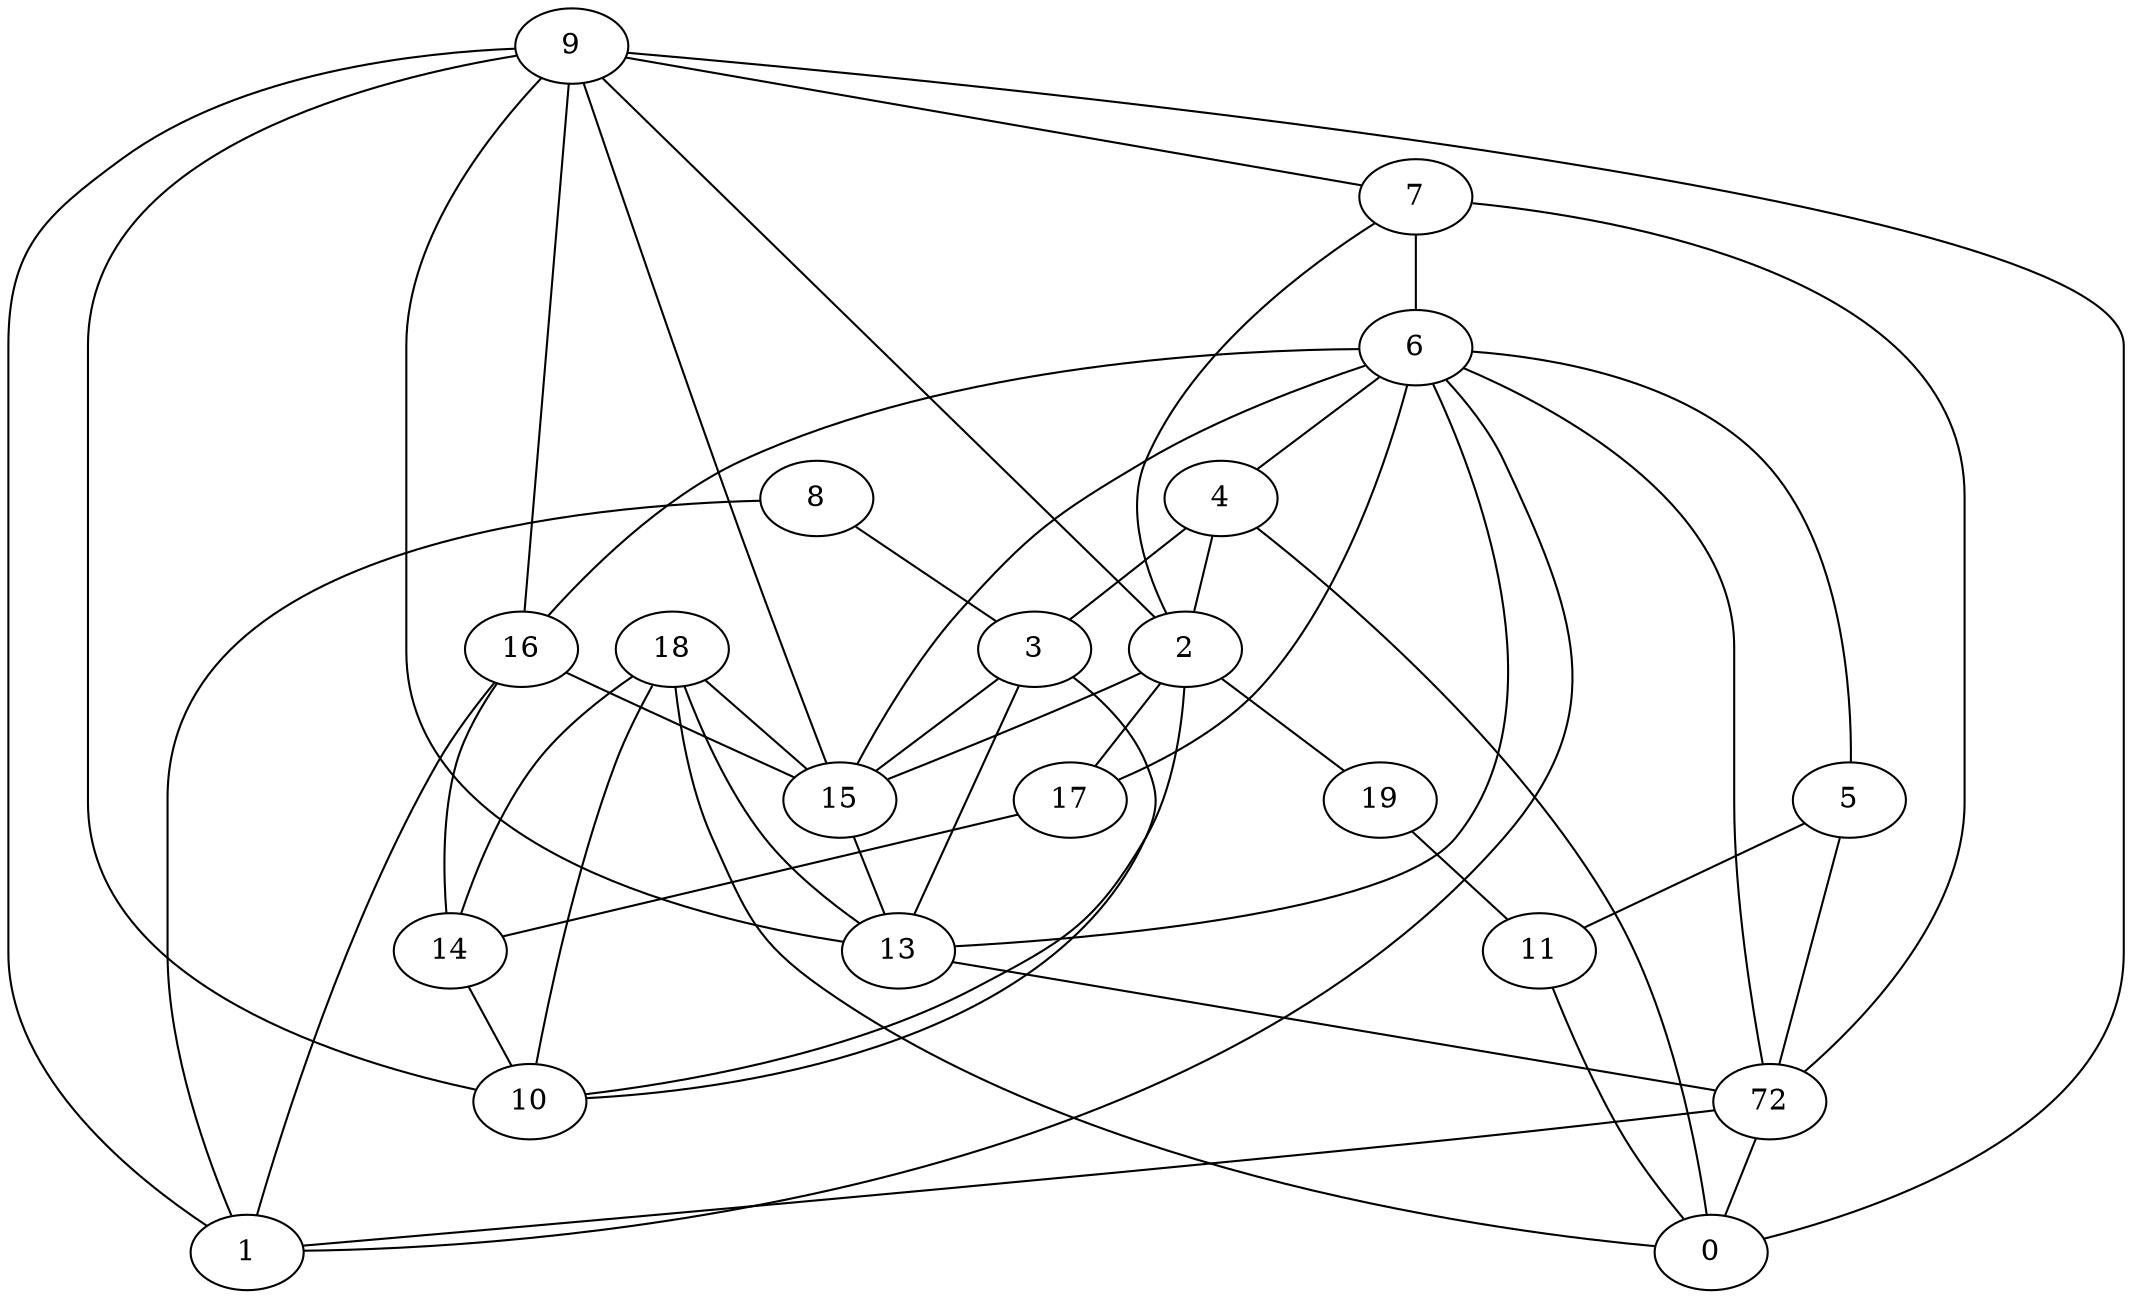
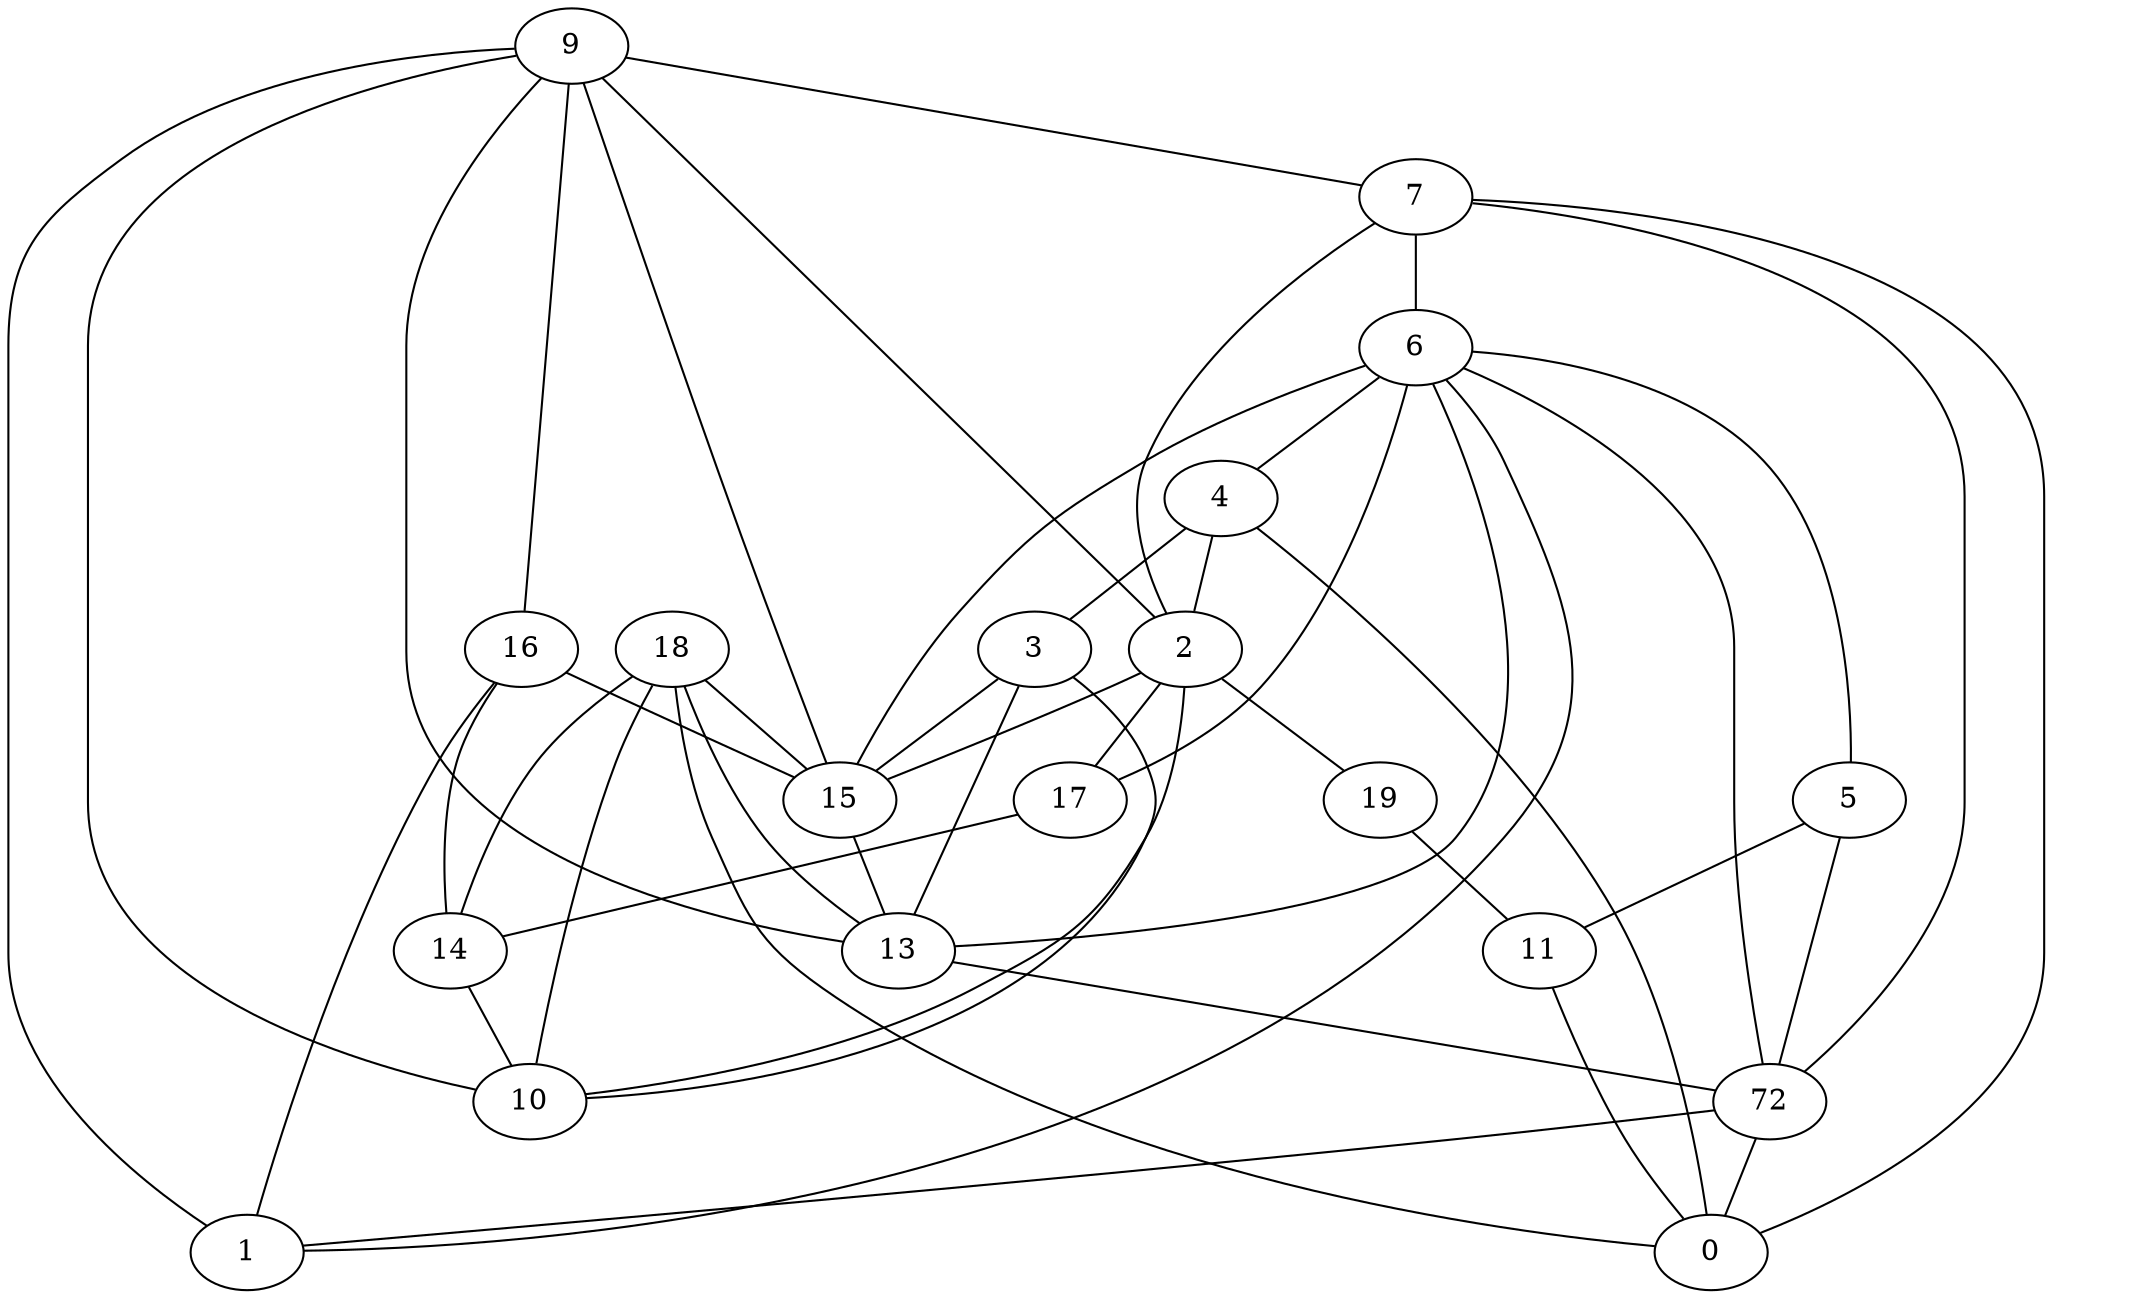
(1934, 239) -> (2044, 584)
(901, 405) -> none
(817, 498) -> none
